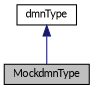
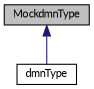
(47, 50) -> (47, 50)
